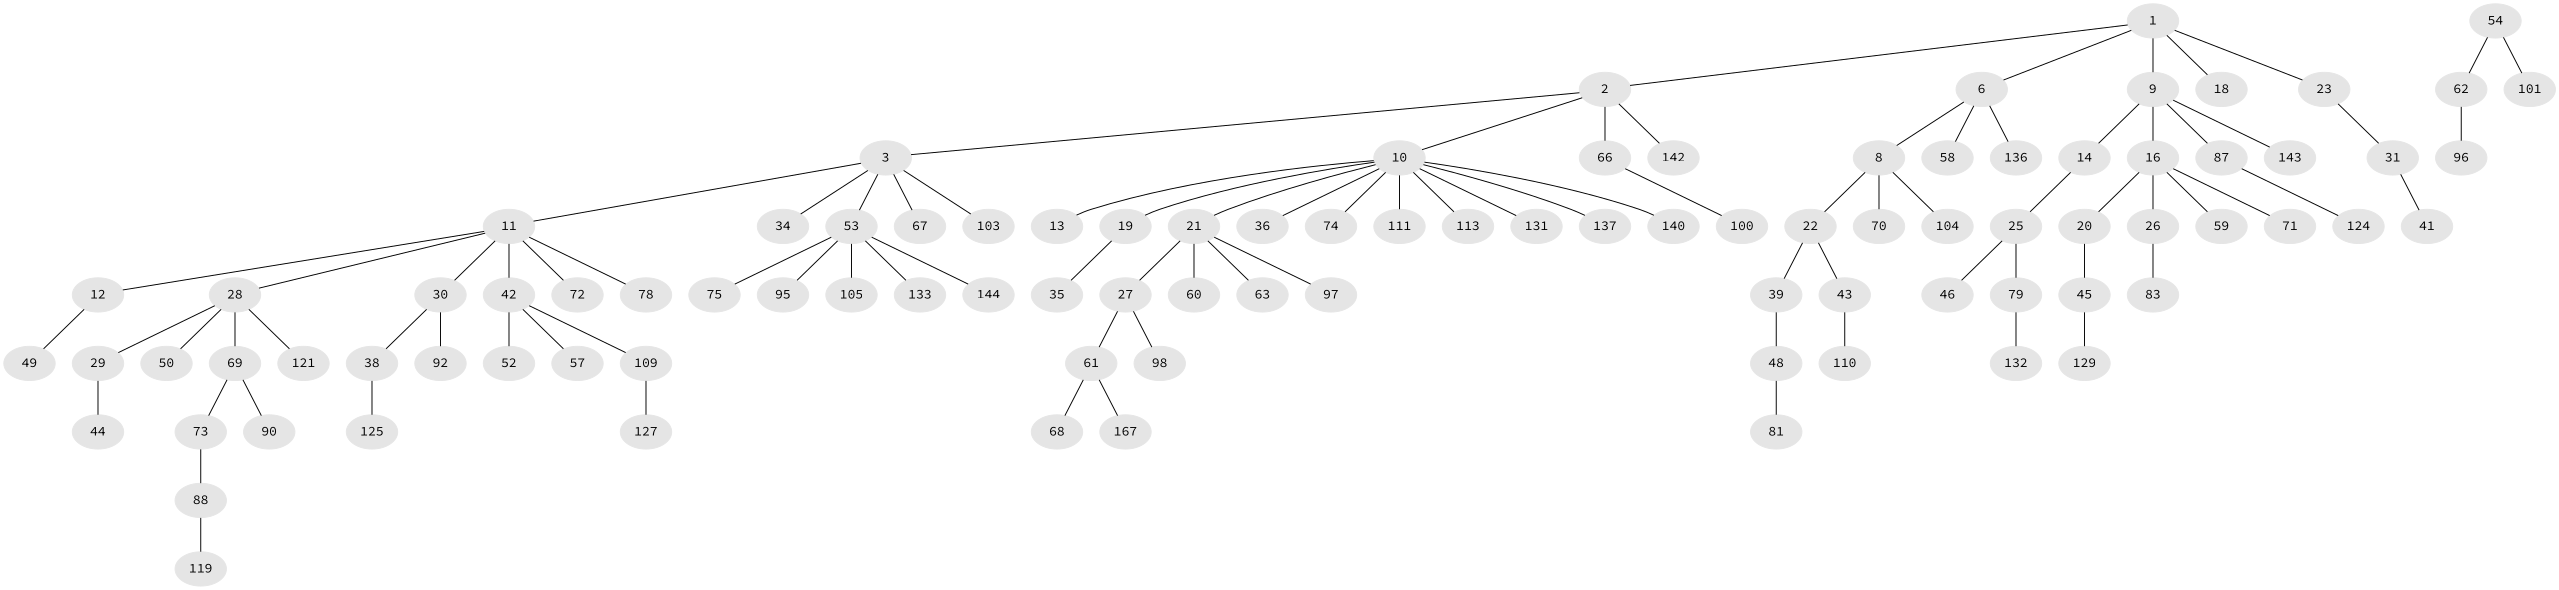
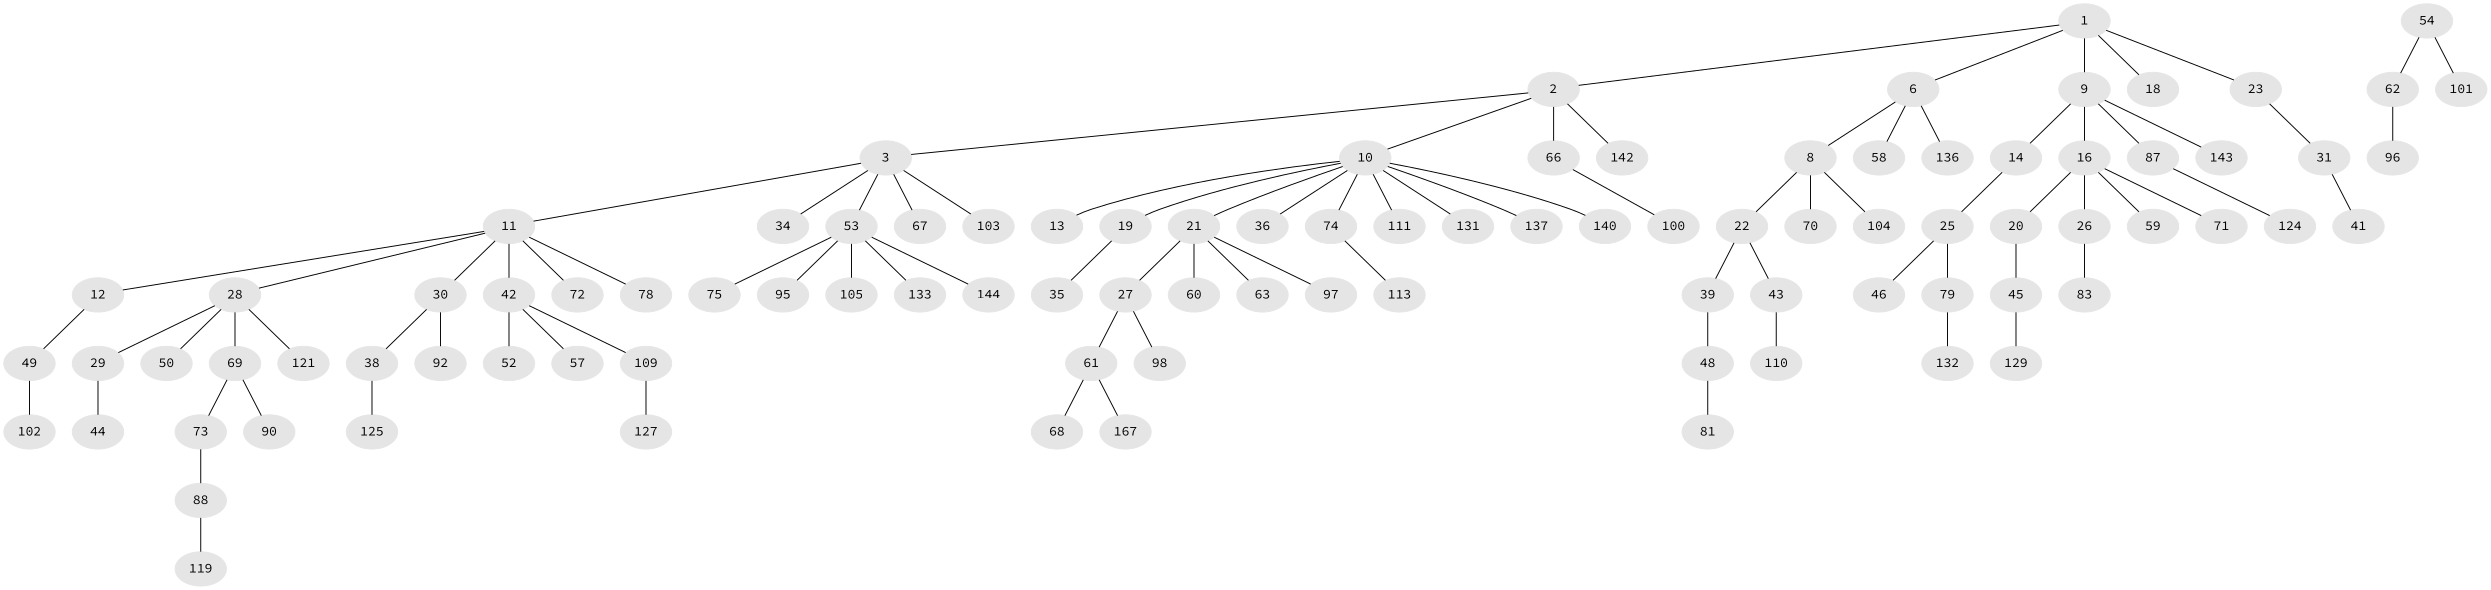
(1434, 192) -> (1365, 261)
none -> (29, 432)
